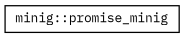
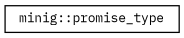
(92, 19) -> (92, 19)
